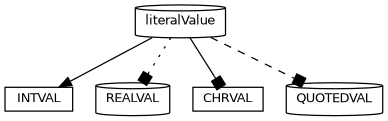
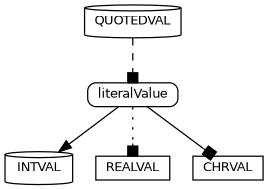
(180, 21) -> (133, 95)
(252, 57) -> (133, 54)
(39, 99) -> (39, 168)
(133, 99) -> (133, 168)
